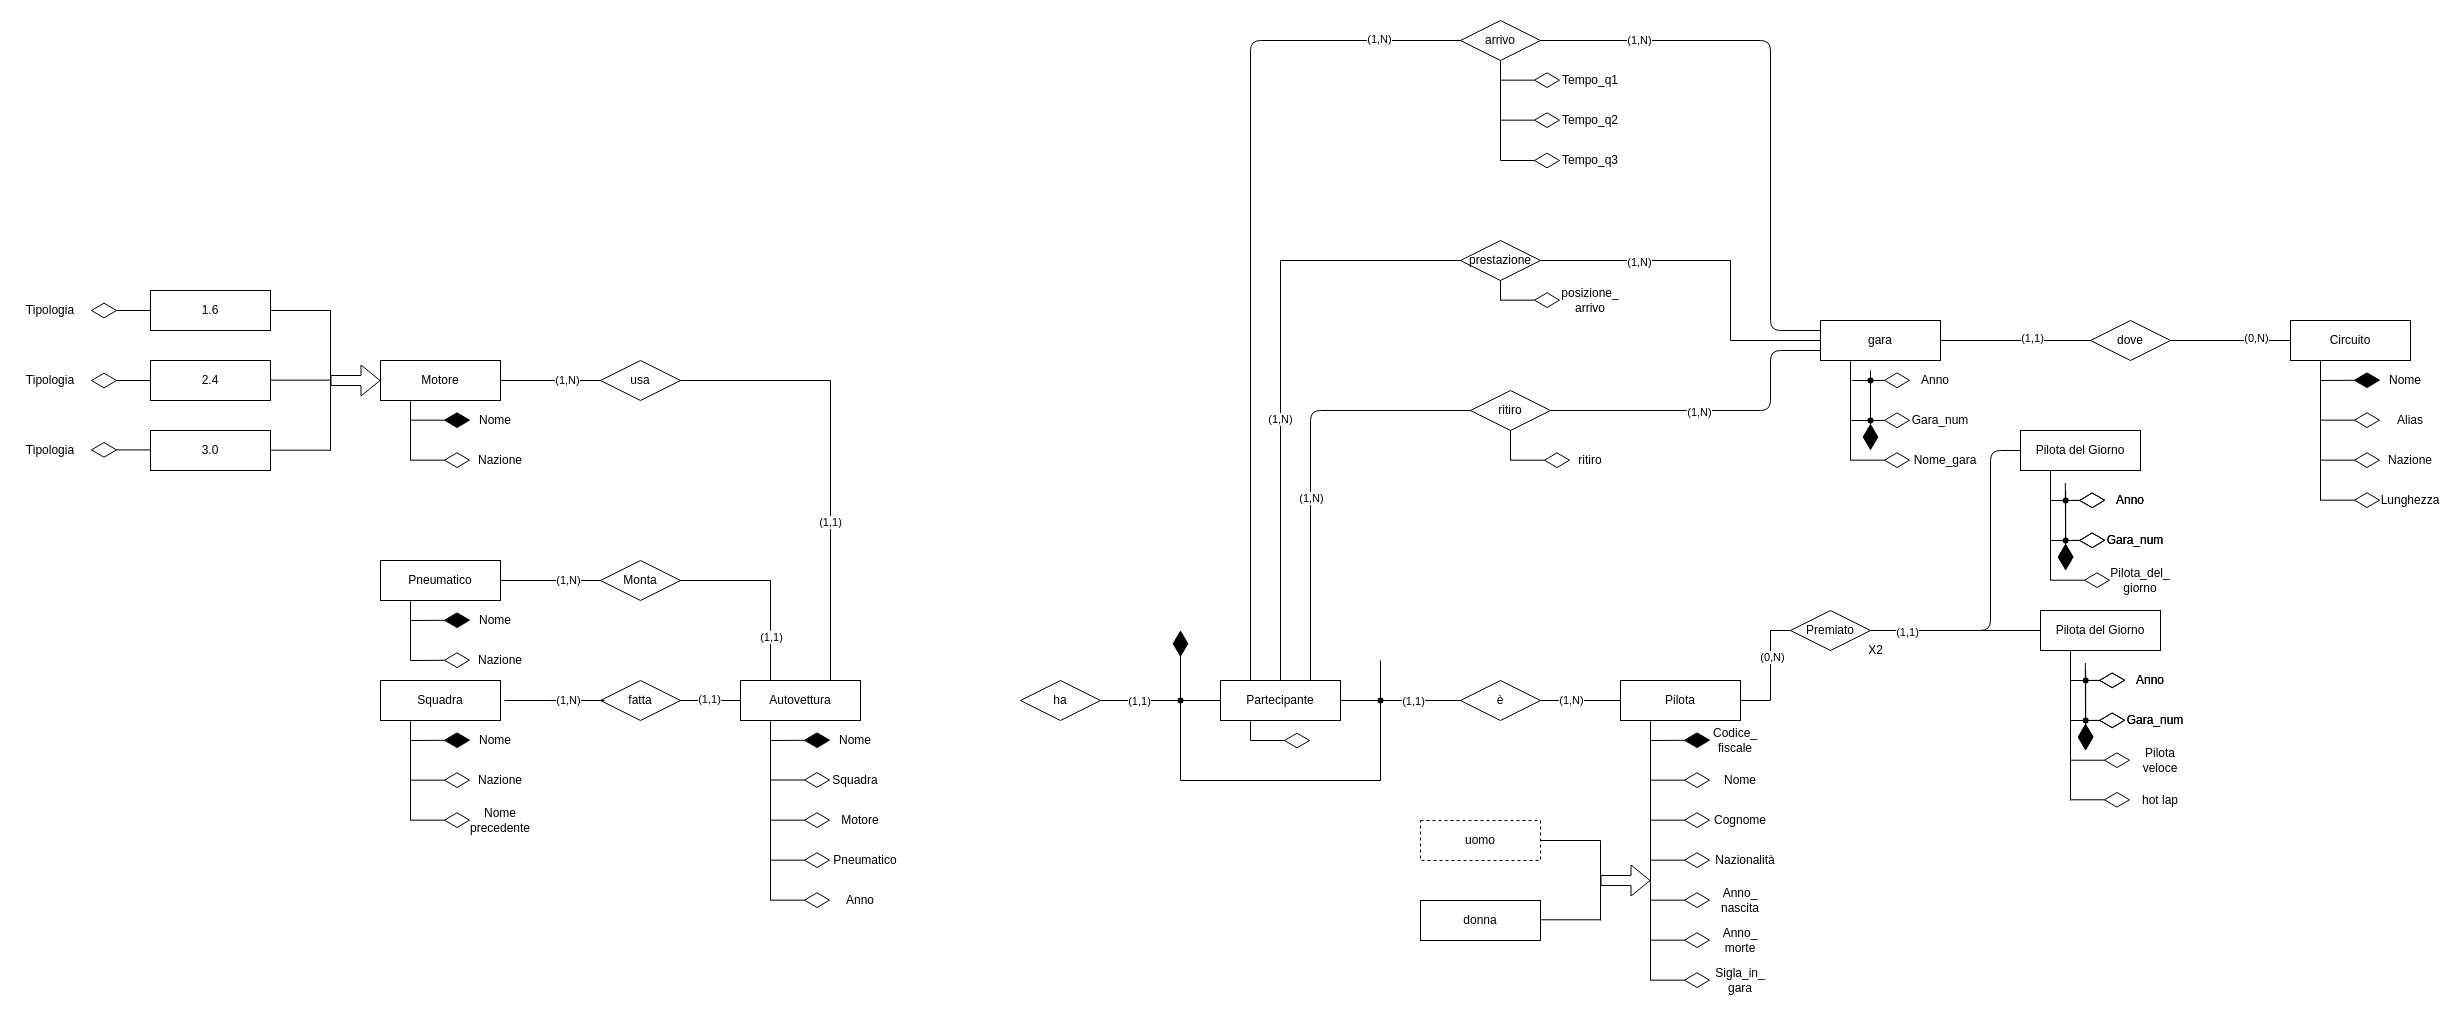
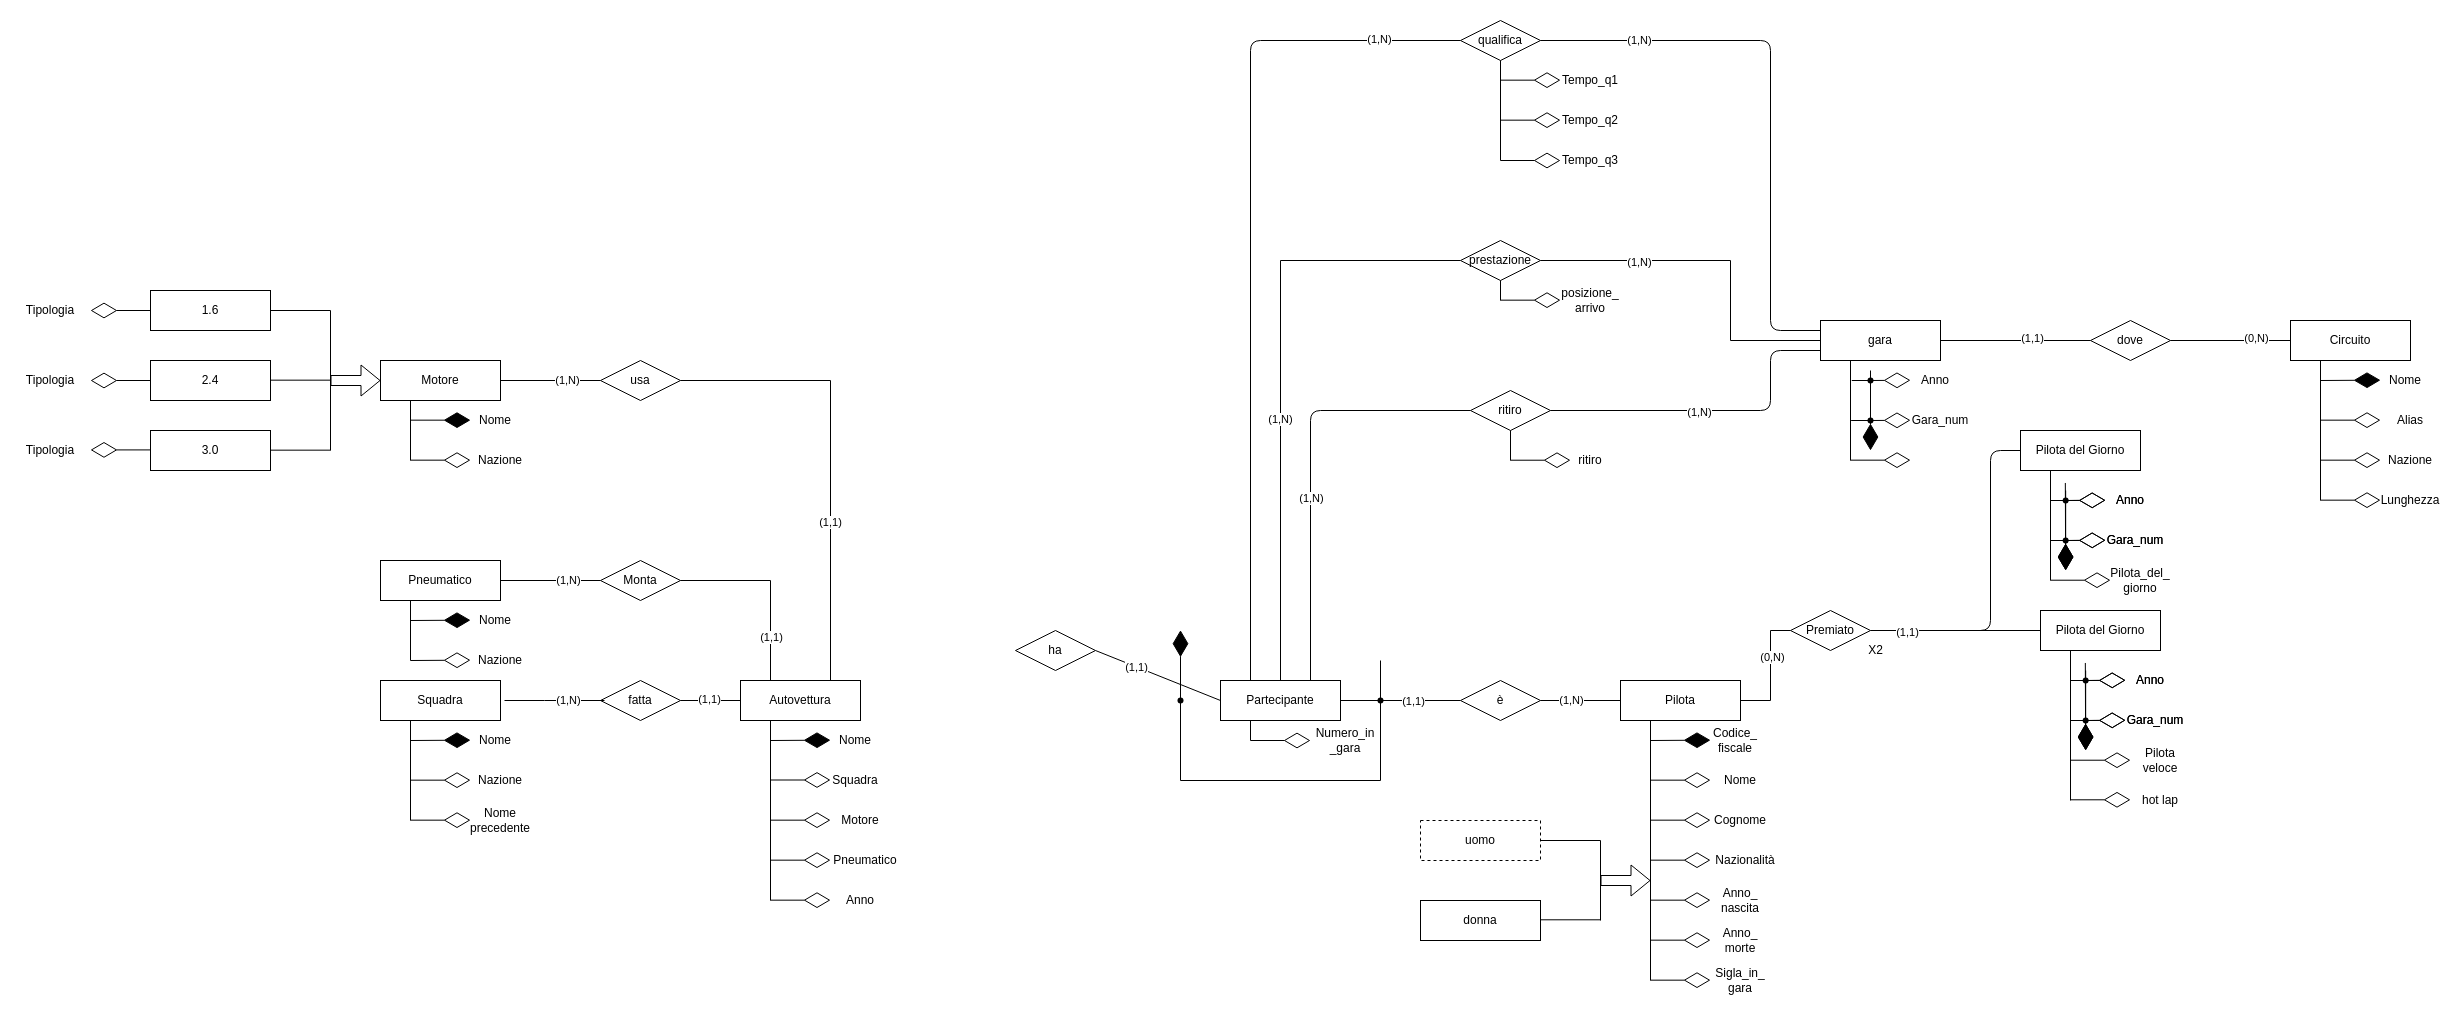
(1501, 41) -> (1501, 41)
(1946, 461) -> none
(1061, 701) -> (1056, 651)
none -> (1346, 741)
